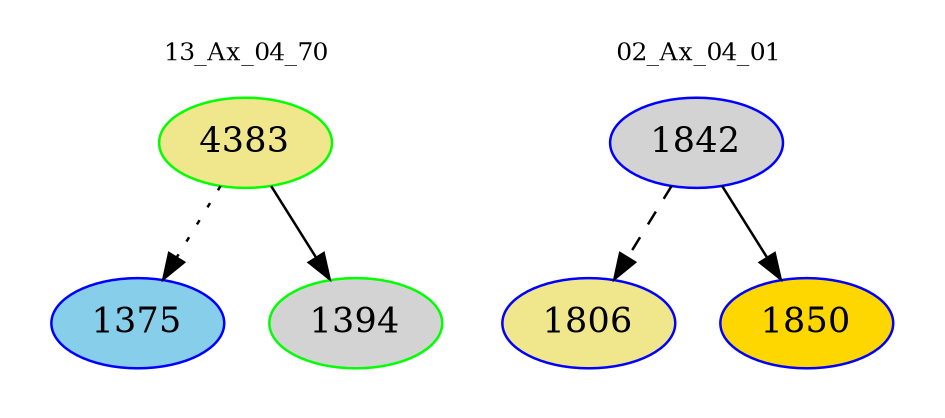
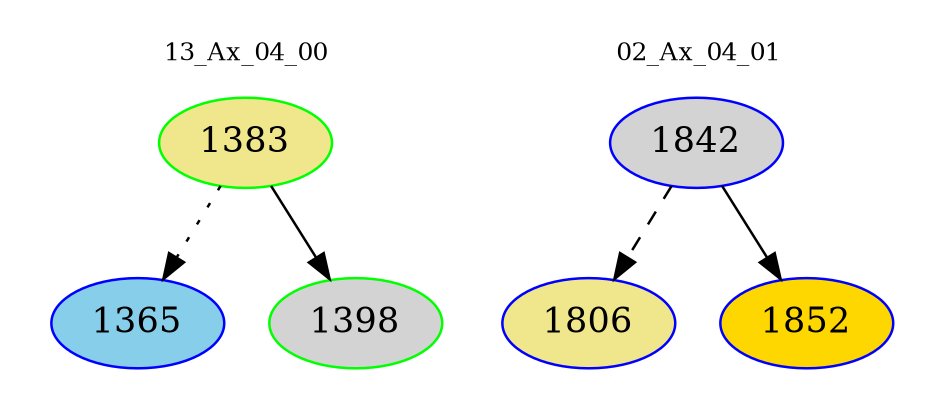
(247, 54) -> (247, 54)
(246, 143) -> (246, 143)
(138, 323) -> (138, 323)
(356, 323) -> (356, 323)
(807, 323) -> (807, 323)
